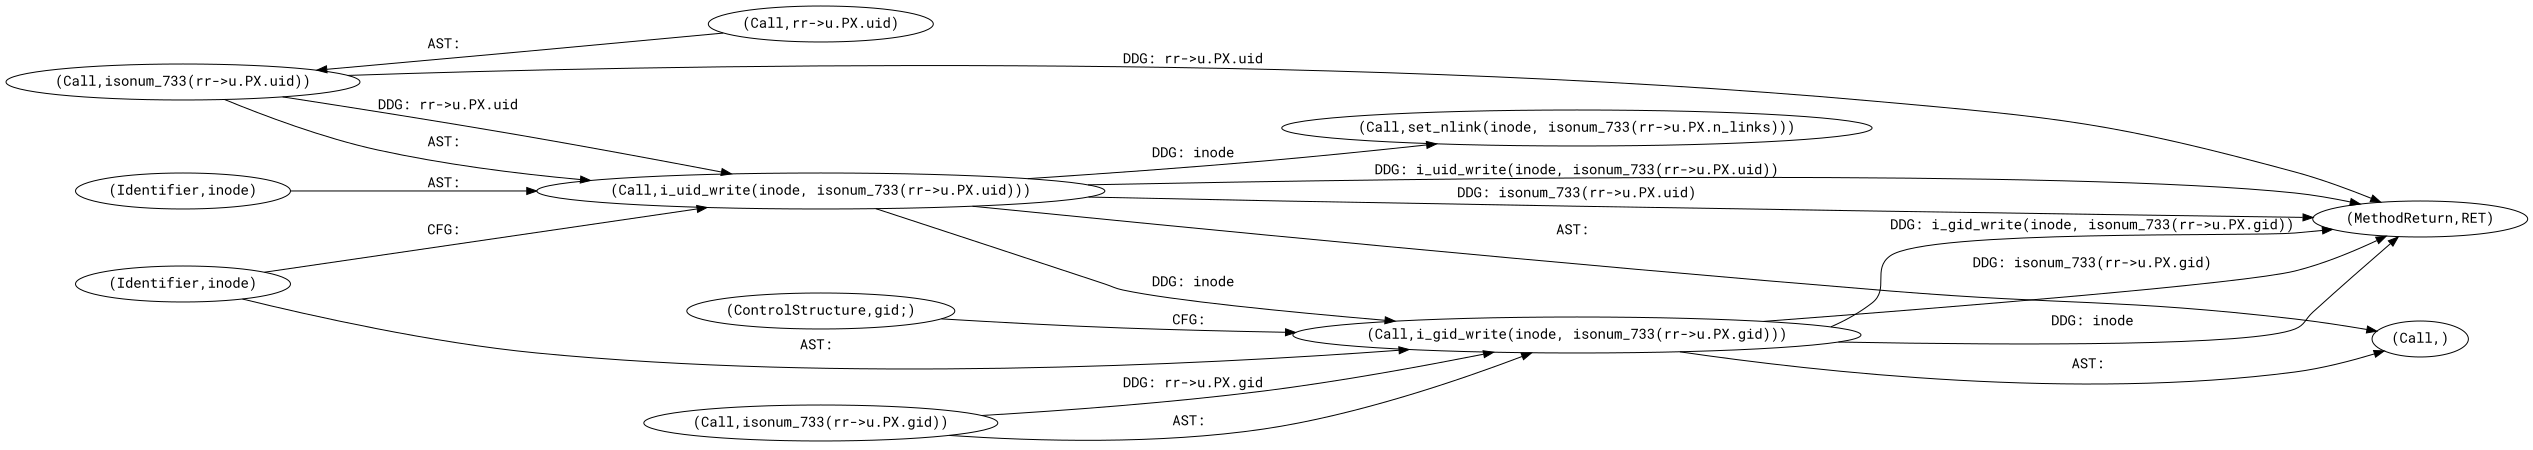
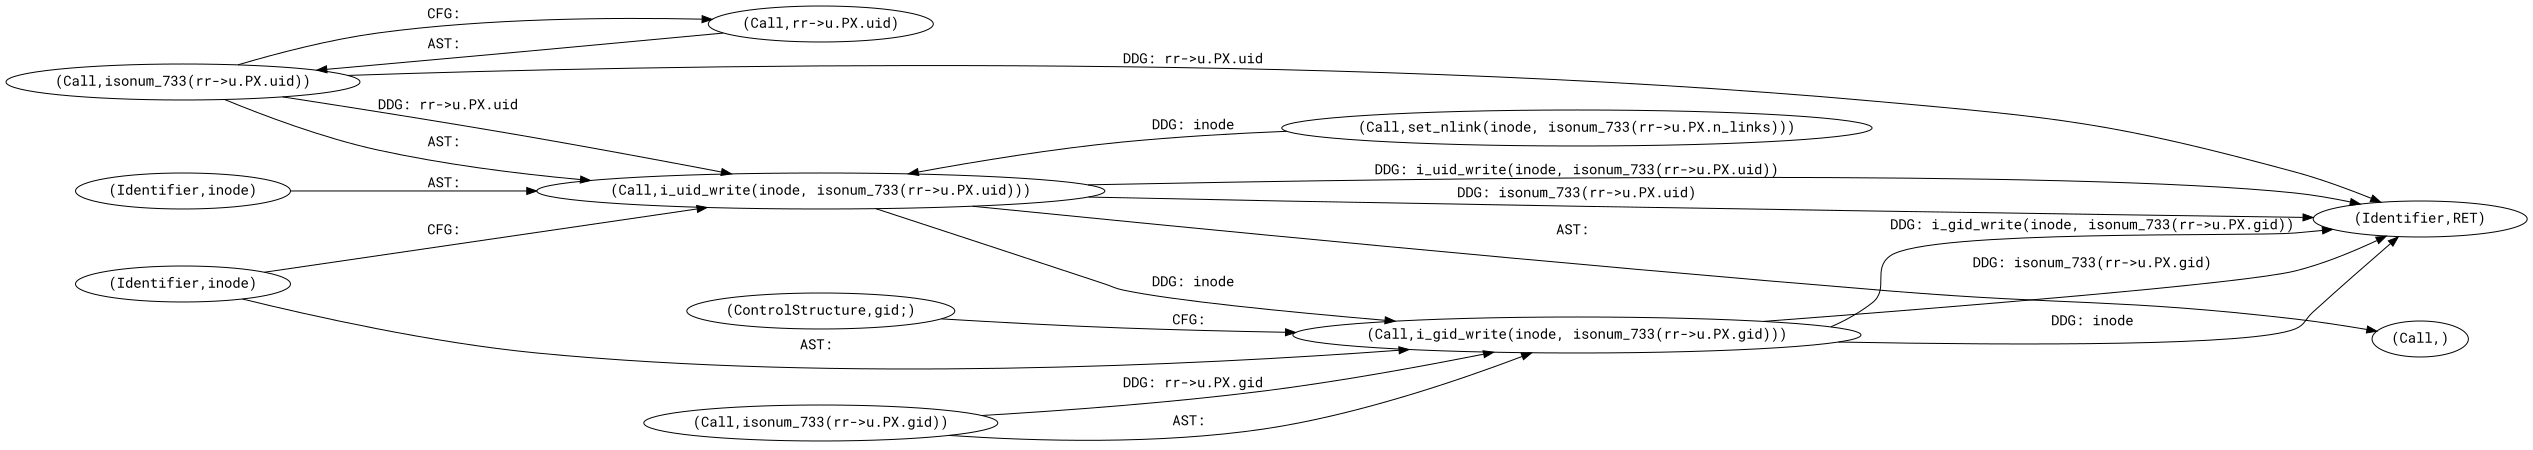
none -> (468, 24)
(1227, 164) -> (1102, 144)
(2420, 219) -> (2420, 219)
(2028, 383) -> none
